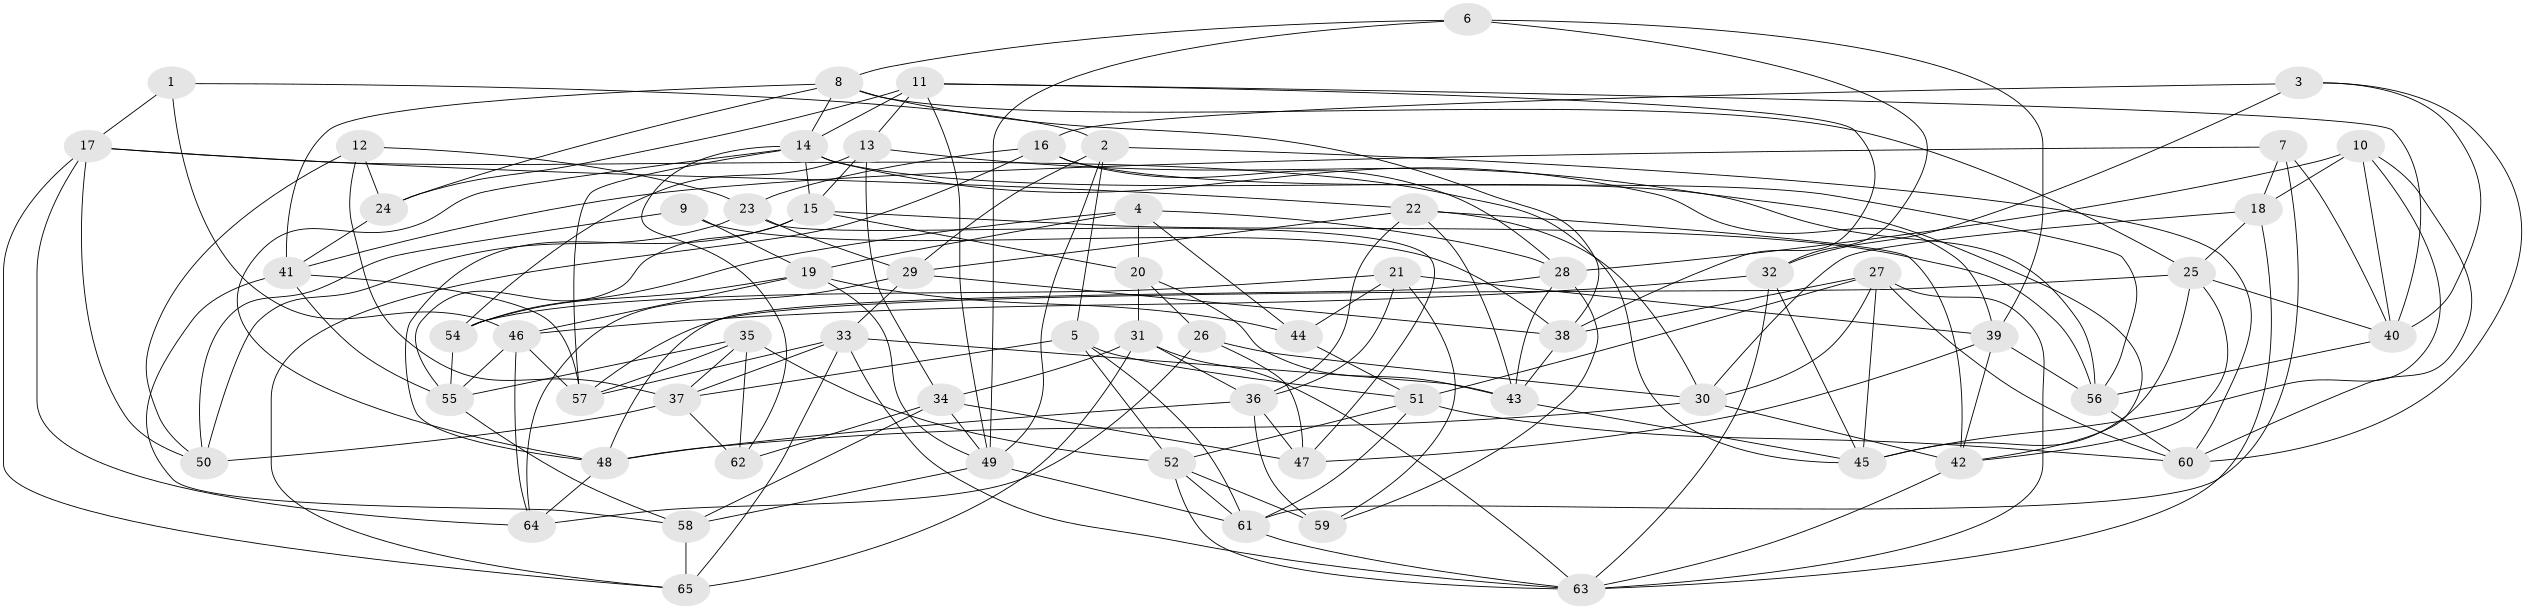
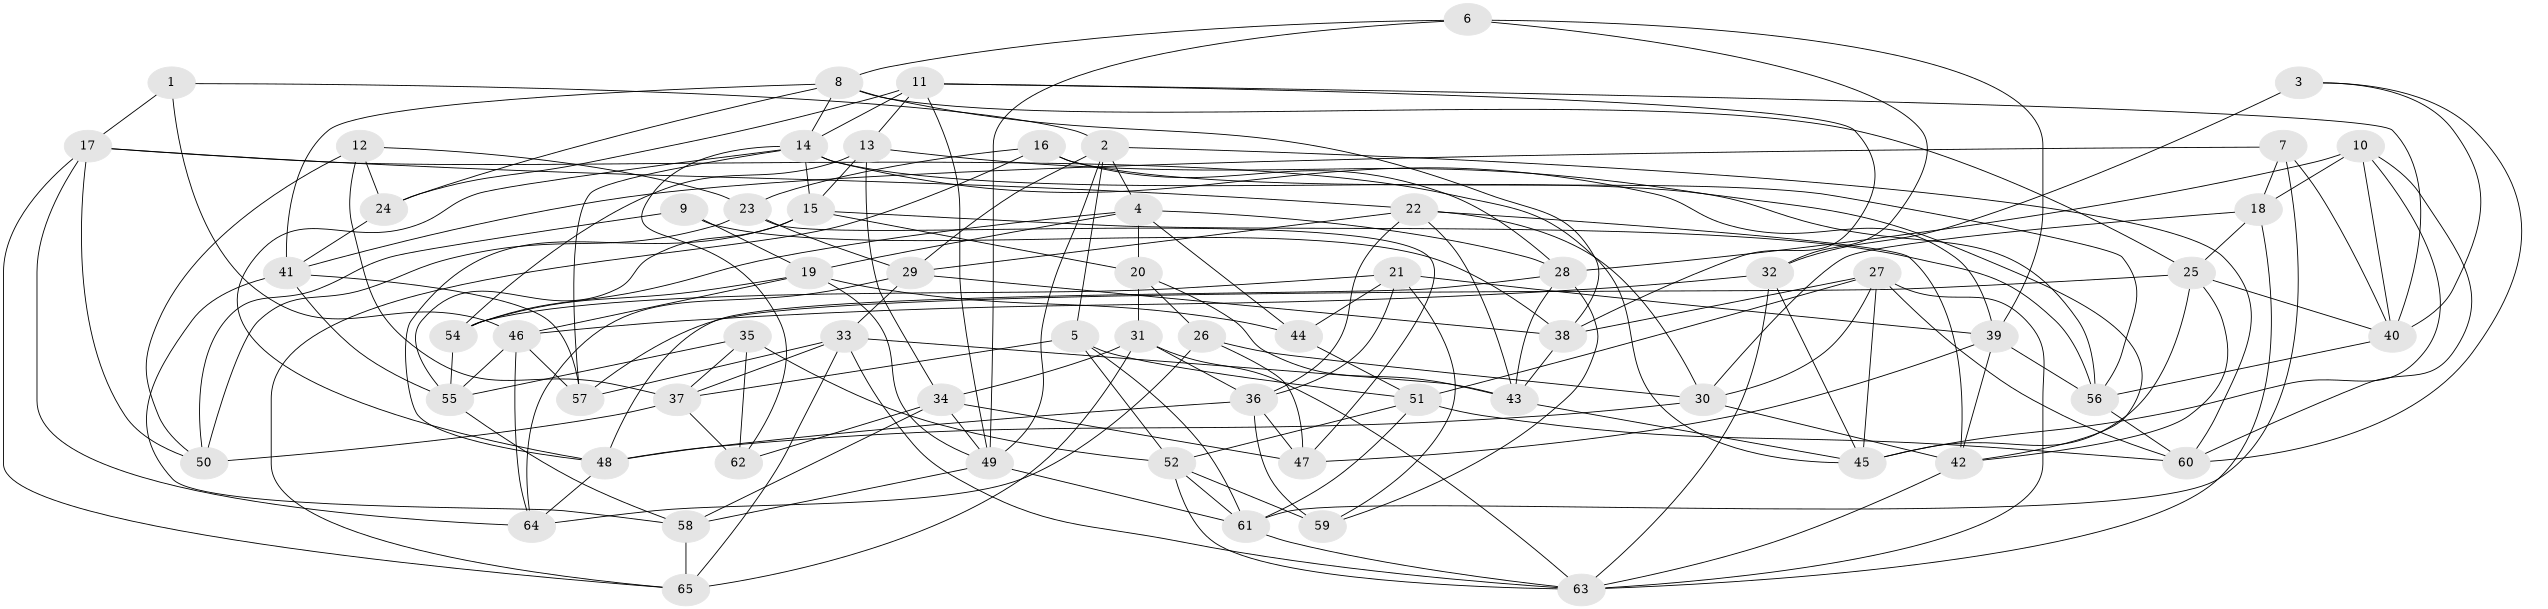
(1788, 94) -> none
none -> (1122, 178)
(665, 370) -> none
